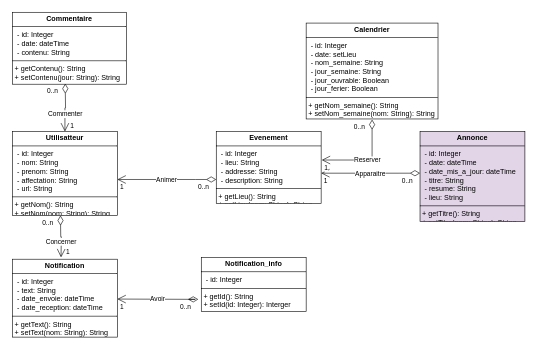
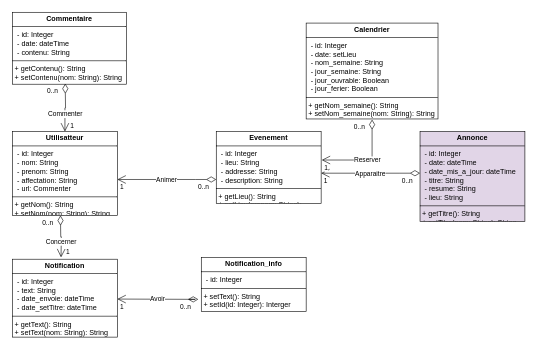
(70, 43) -> (70, 43)
(269, 162) -> (269, 166)
(64, 166) -> (64, 166)
(254, 279) -> (254, 279)
(65, 294) -> (65, 294)
